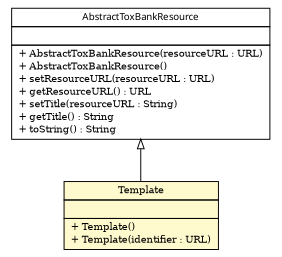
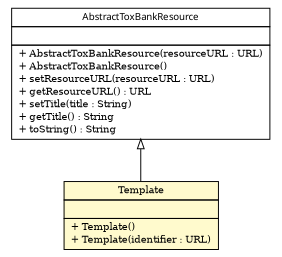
(98, 104) -> (75, 104)
